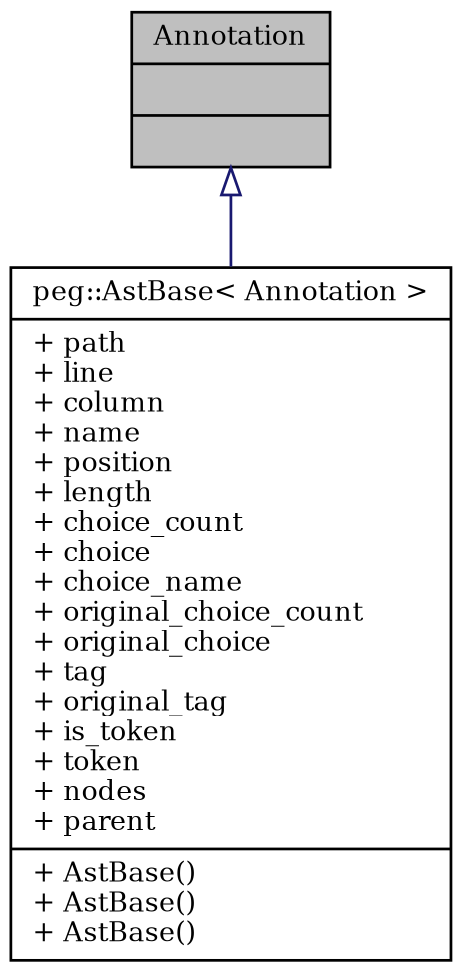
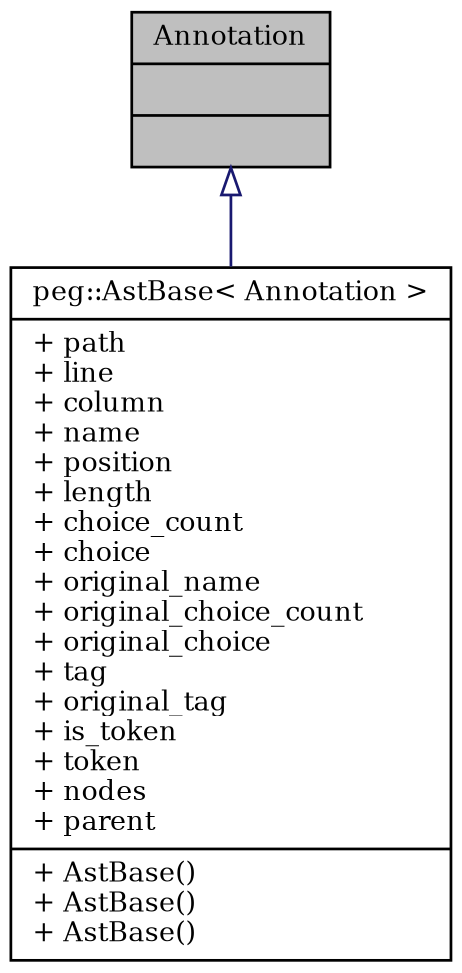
(139, 583) -> (148, 583)
